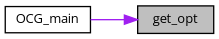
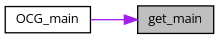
(176, 20) -> (176, 20)
